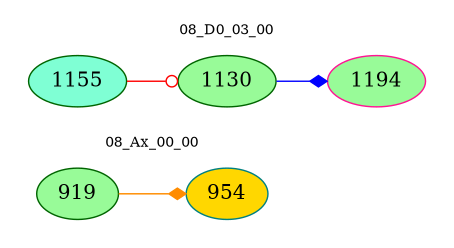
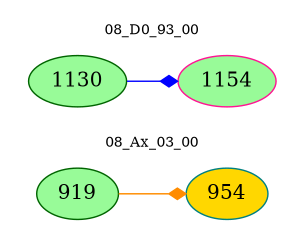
(227, 31) -> (152, 31)
(78, 81) -> none
(377, 81) -> (227, 81)
(152, 143) -> (152, 143)
